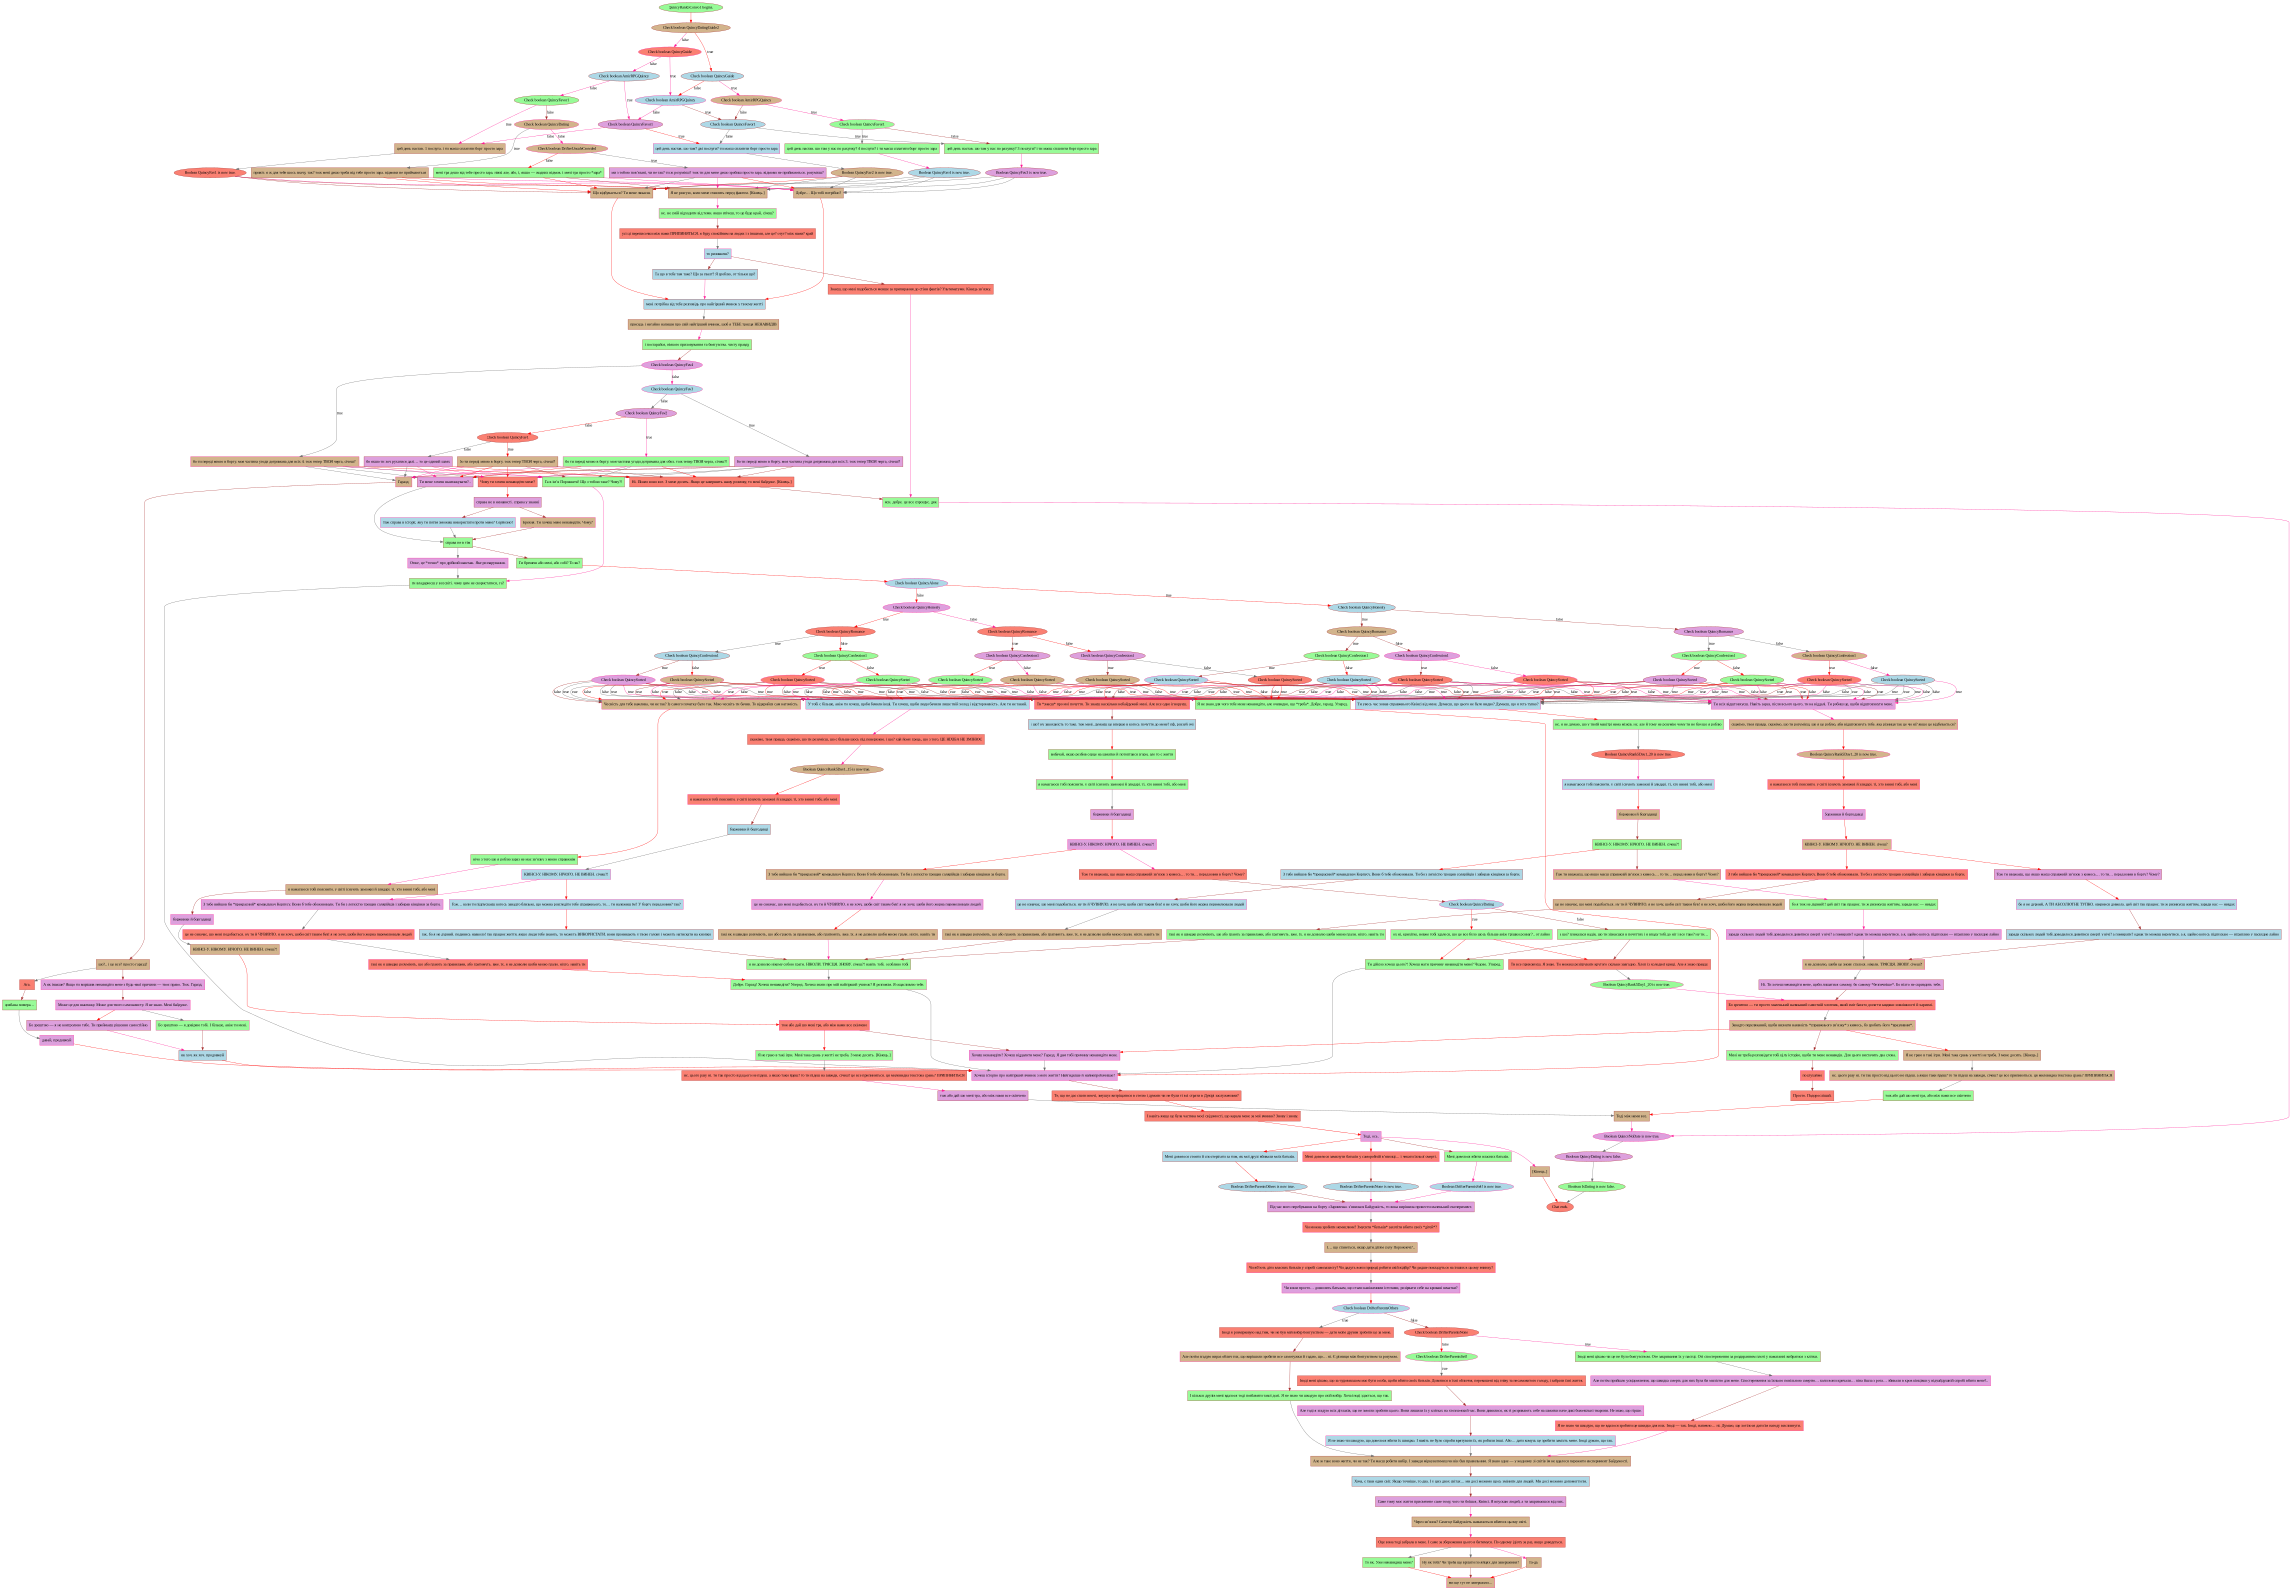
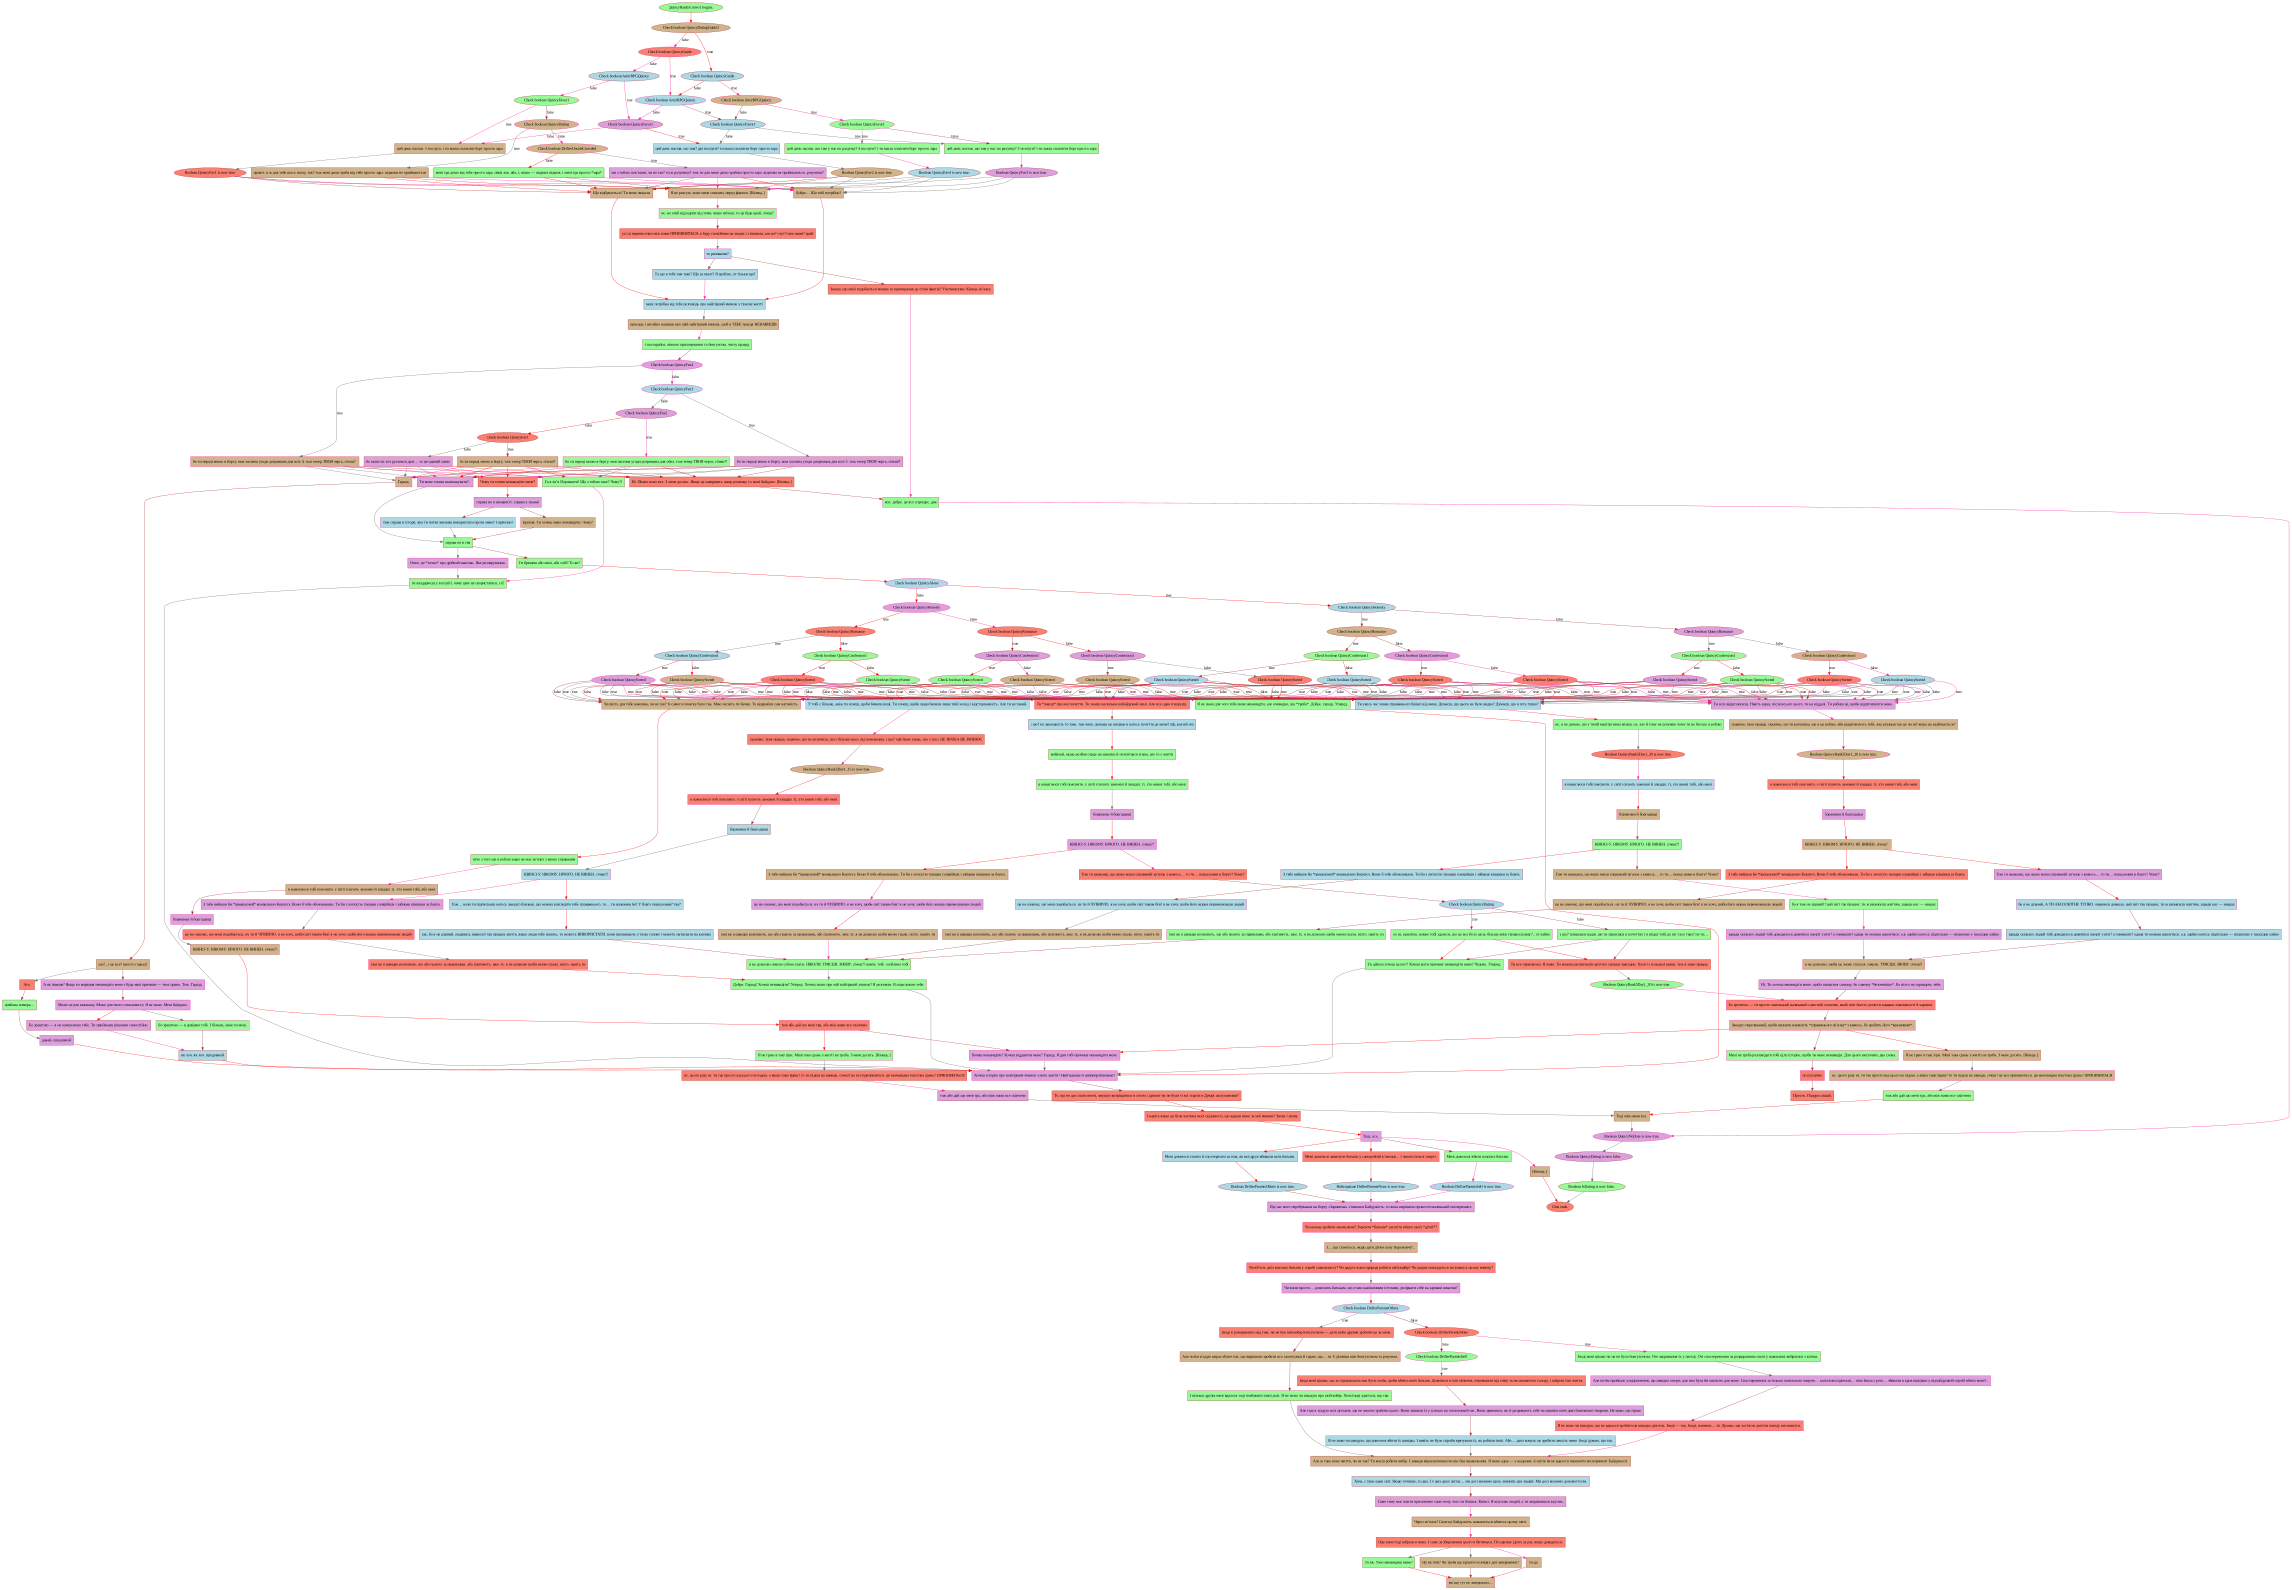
(1371, 1187) -> (1371, 1187)
